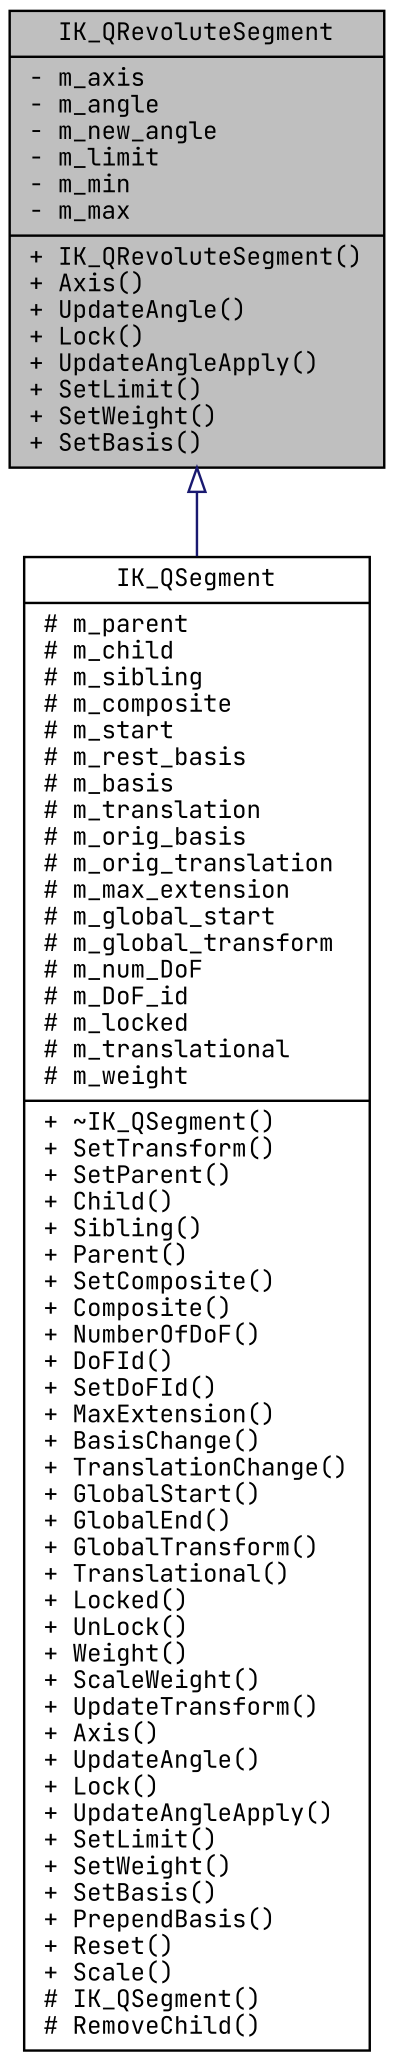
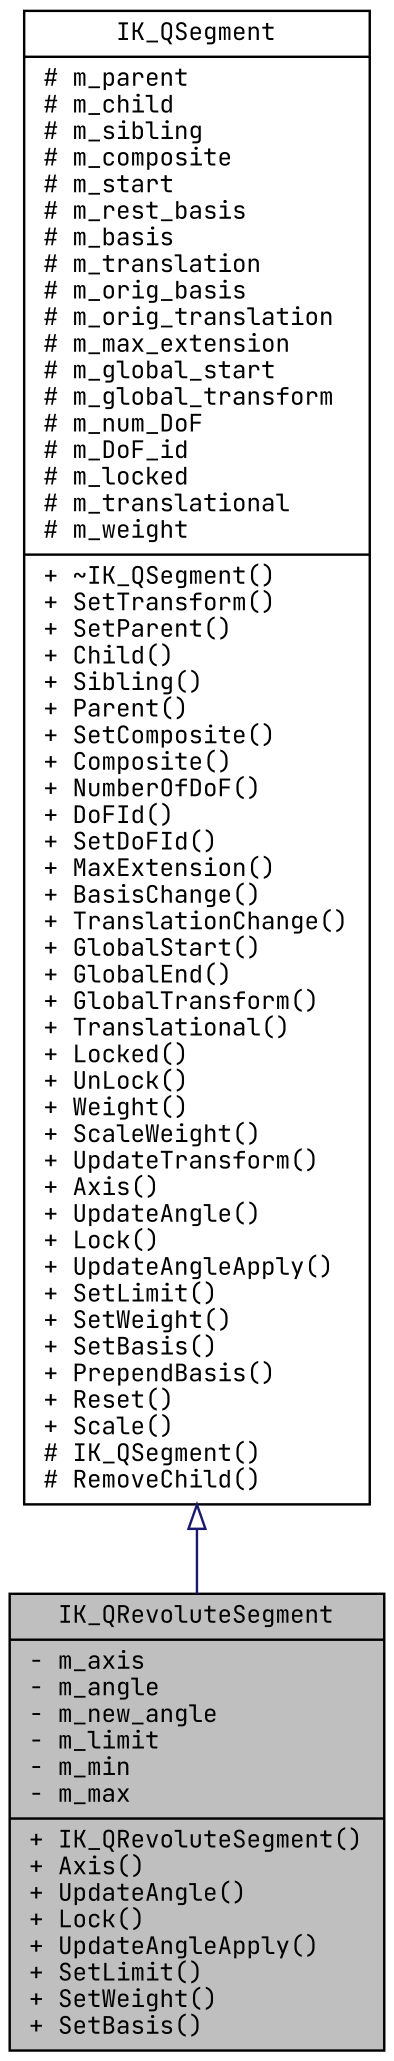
(197, 524) -> (197, 1561)
